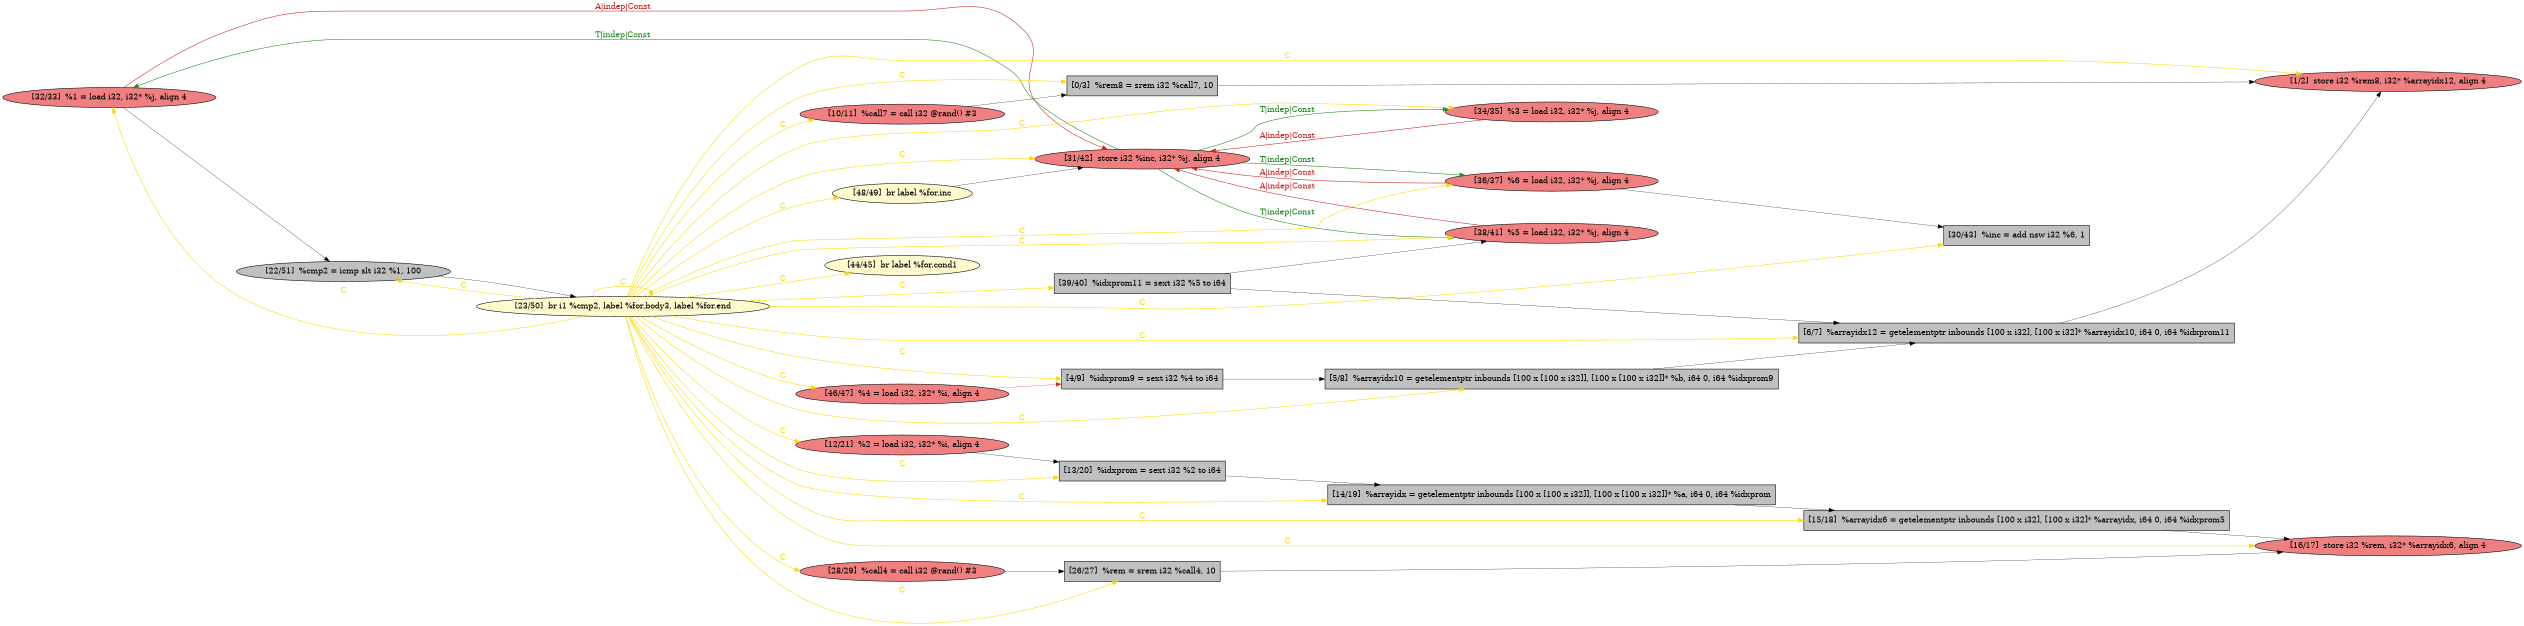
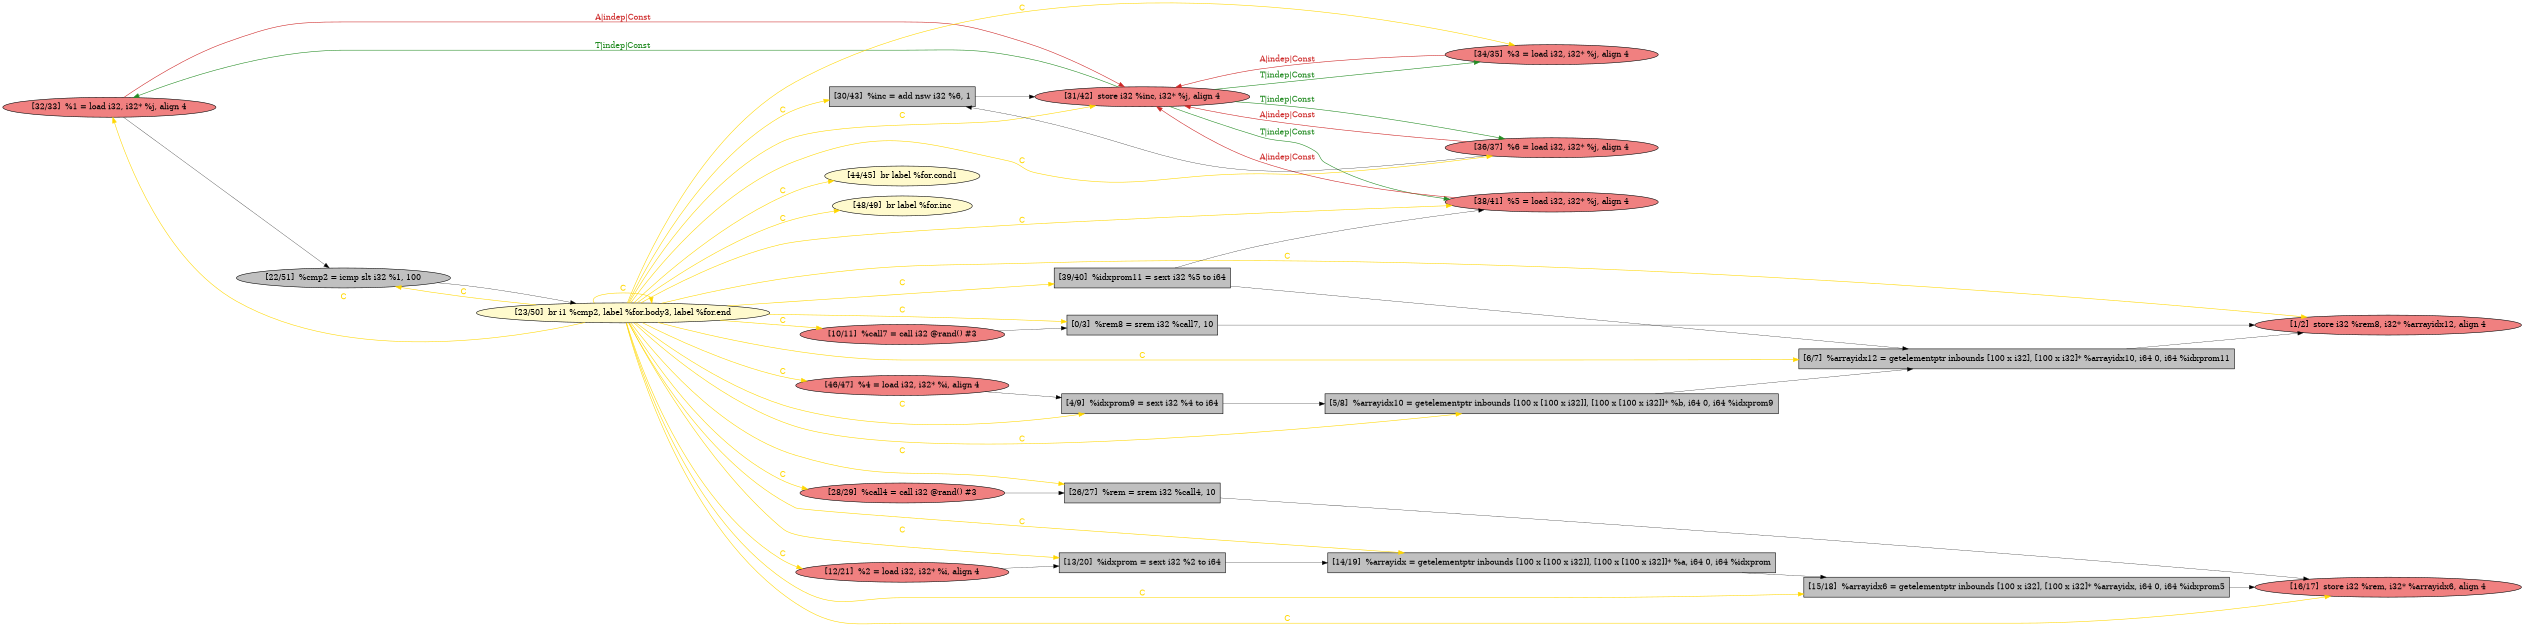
(1015, 177) -> (1002, 97)
(1024, 386) -> (1021, 394)
